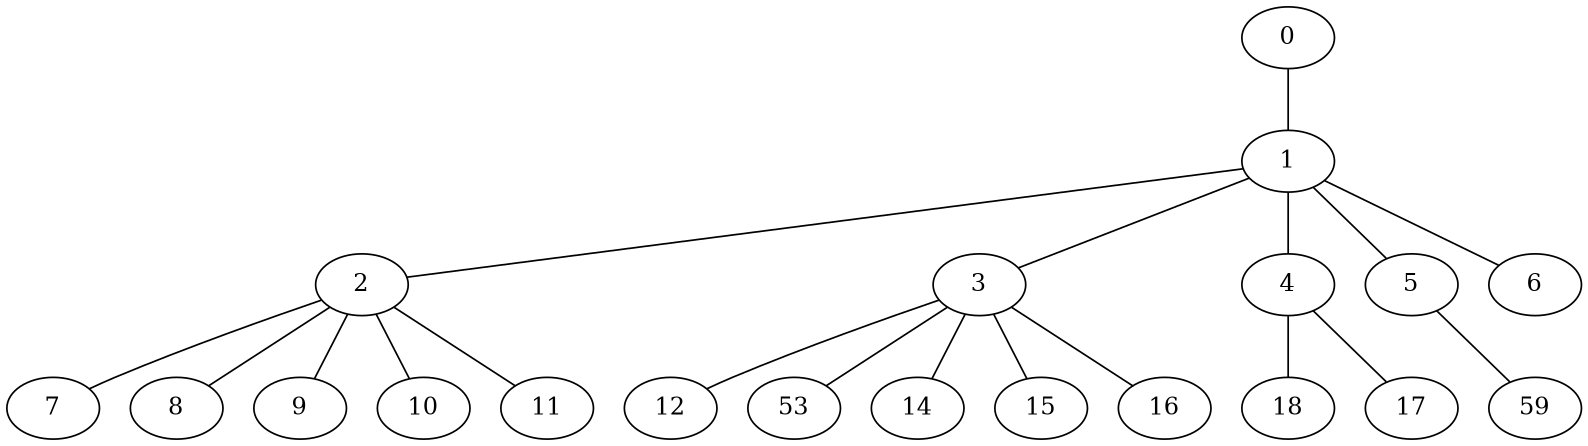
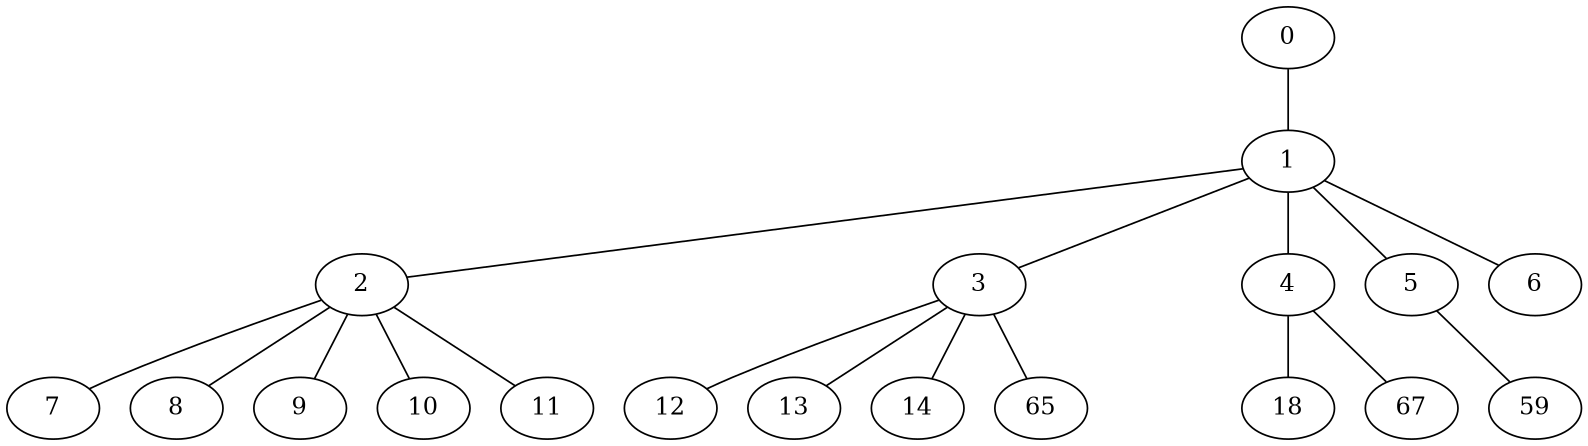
(794, 408) -> (794, 408)
(1041, 408) -> (1041, 408)
(1165, 408) -> none
(1412, 408) -> (1412, 408)
